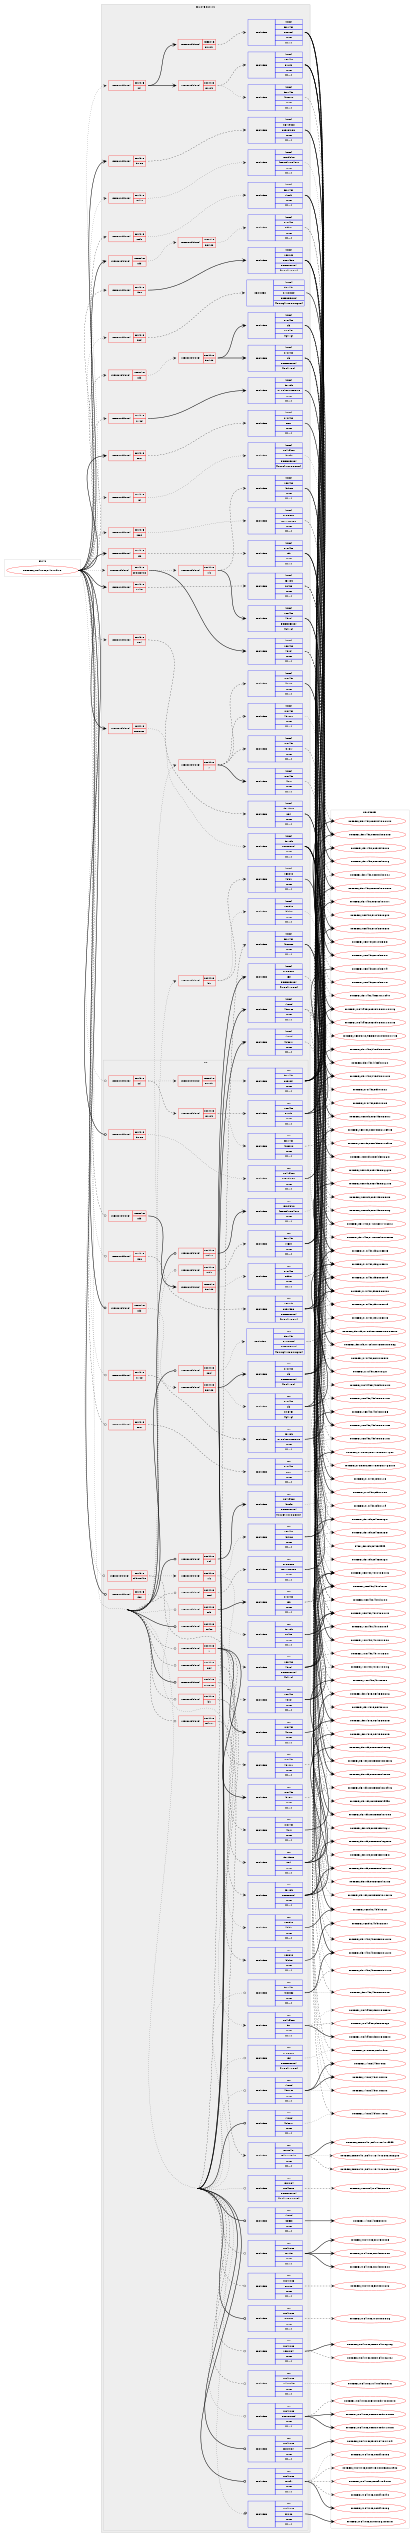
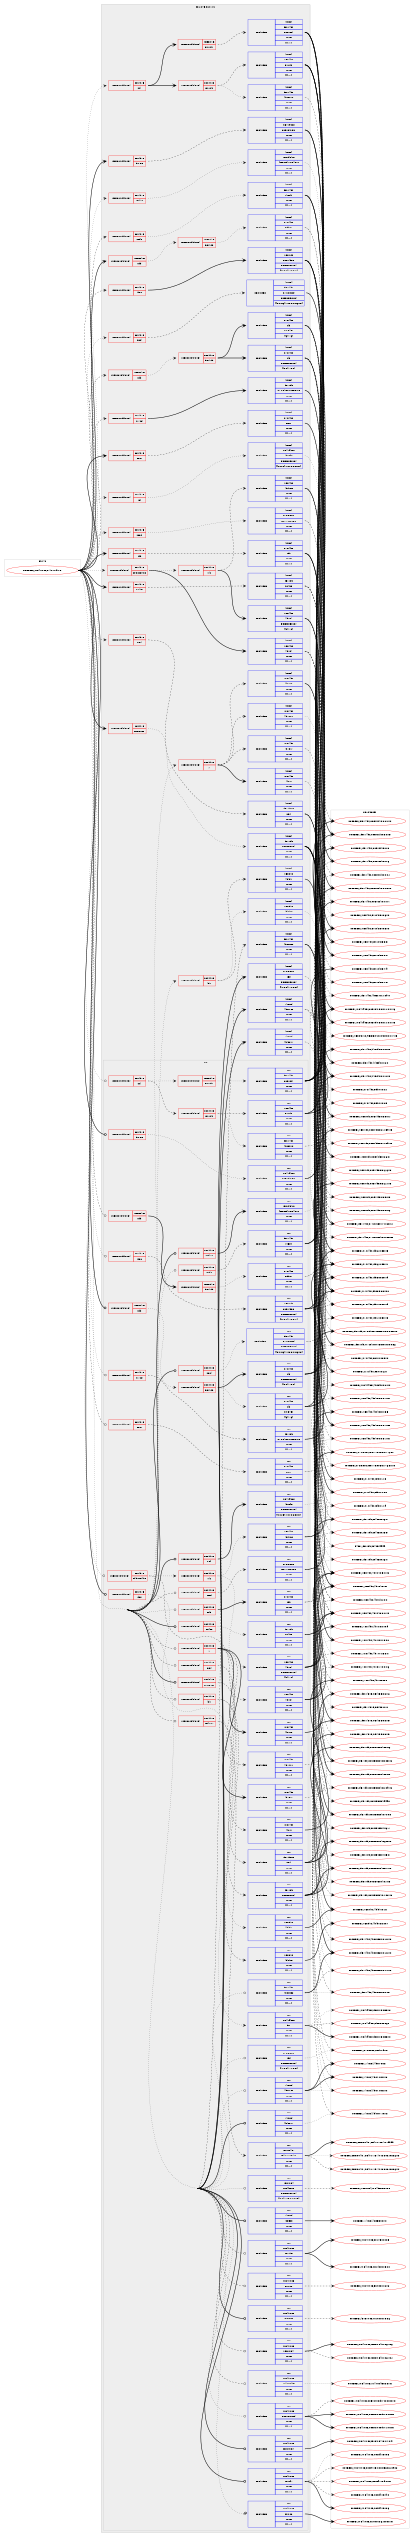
(370, 2253) -> none
(370, 2319) -> (370, 2319)
